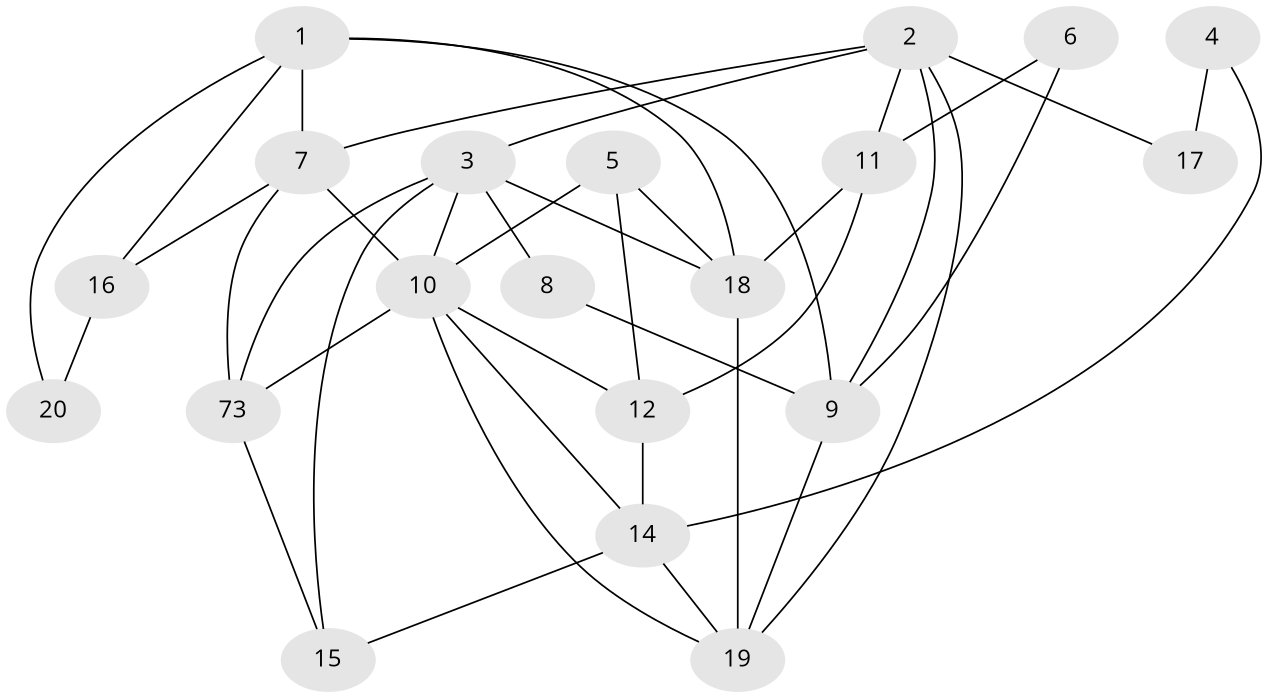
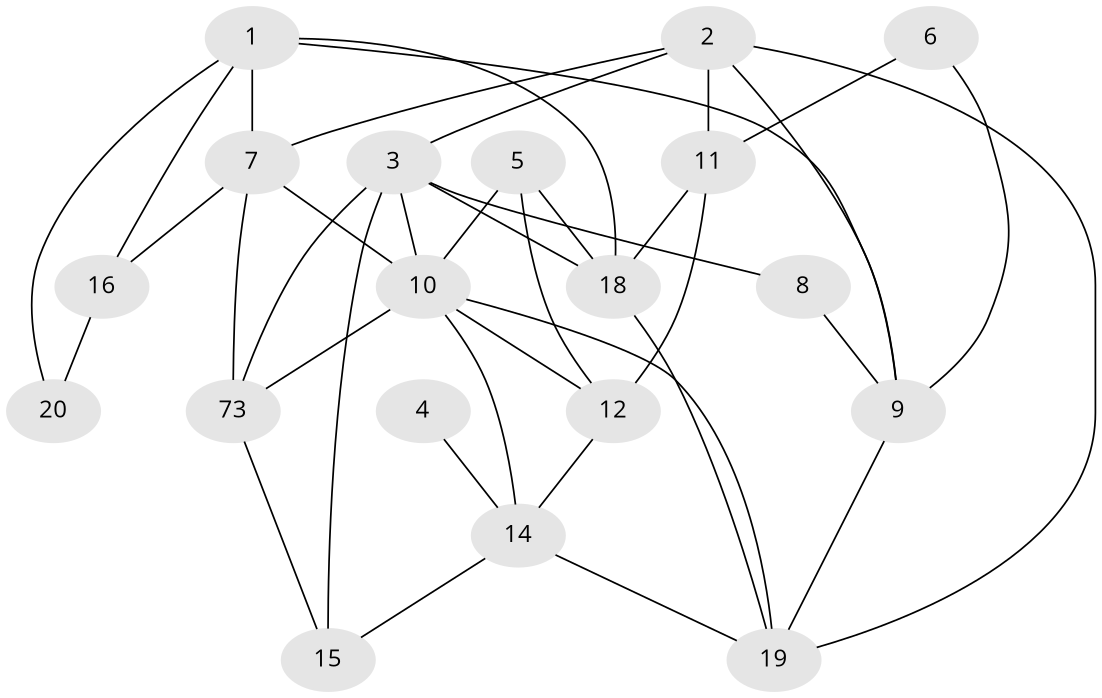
(1190, 162) -> none
